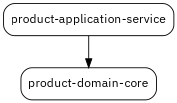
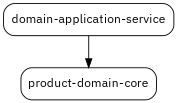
(89, 20) -> (89, 20)
